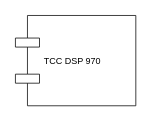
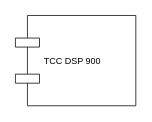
(69, 61) -> (69, 61)
